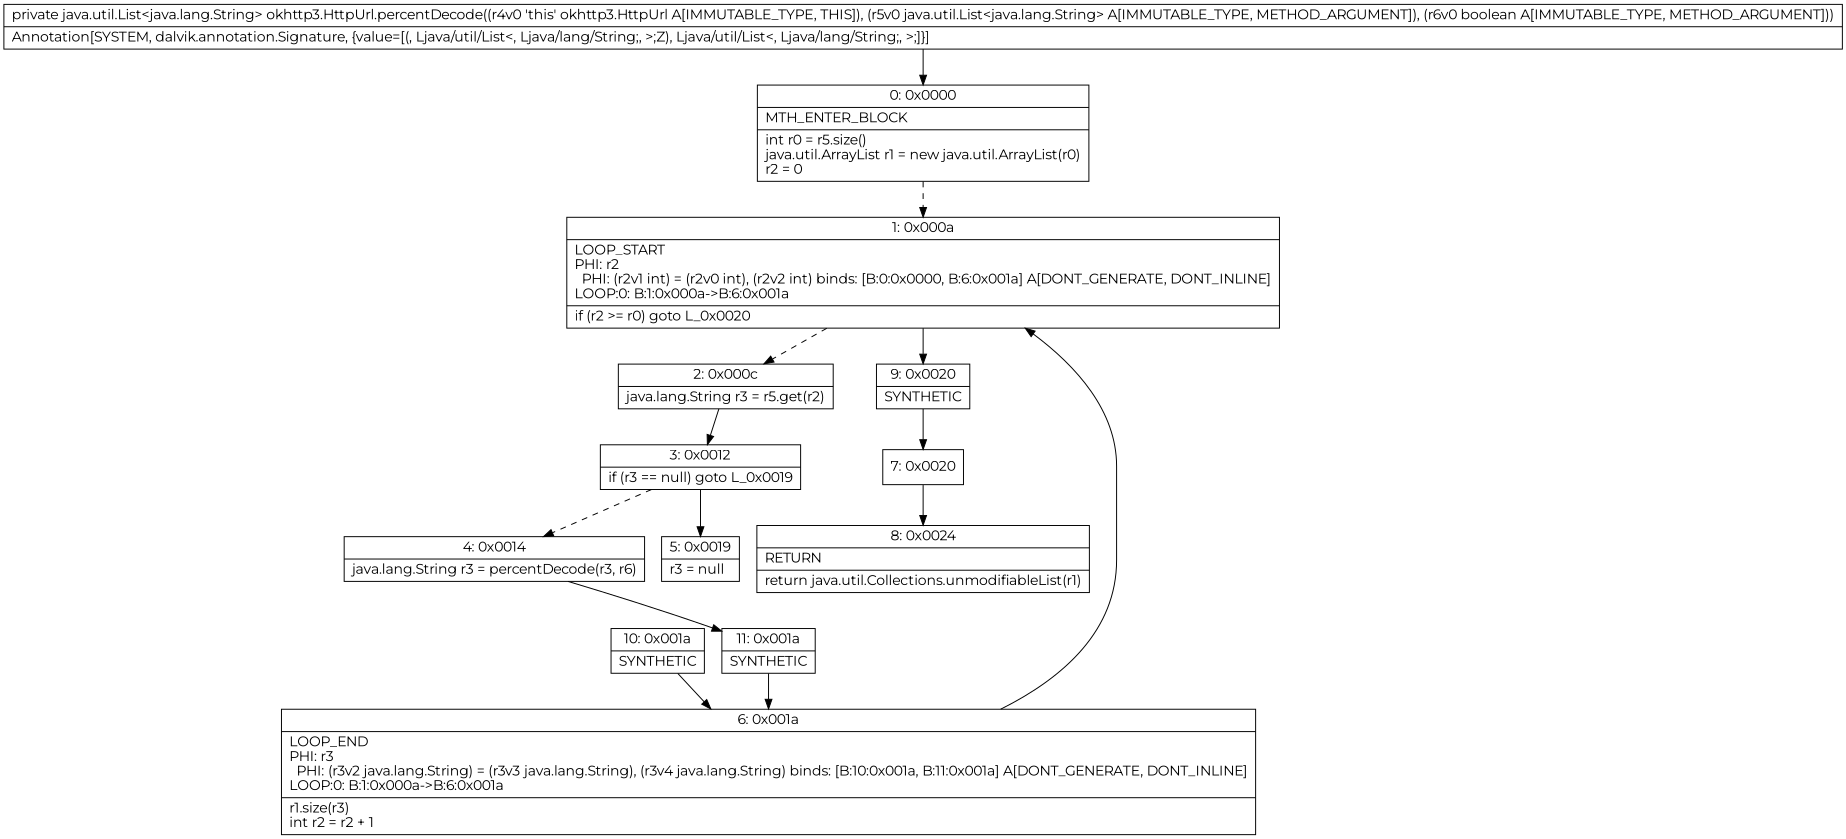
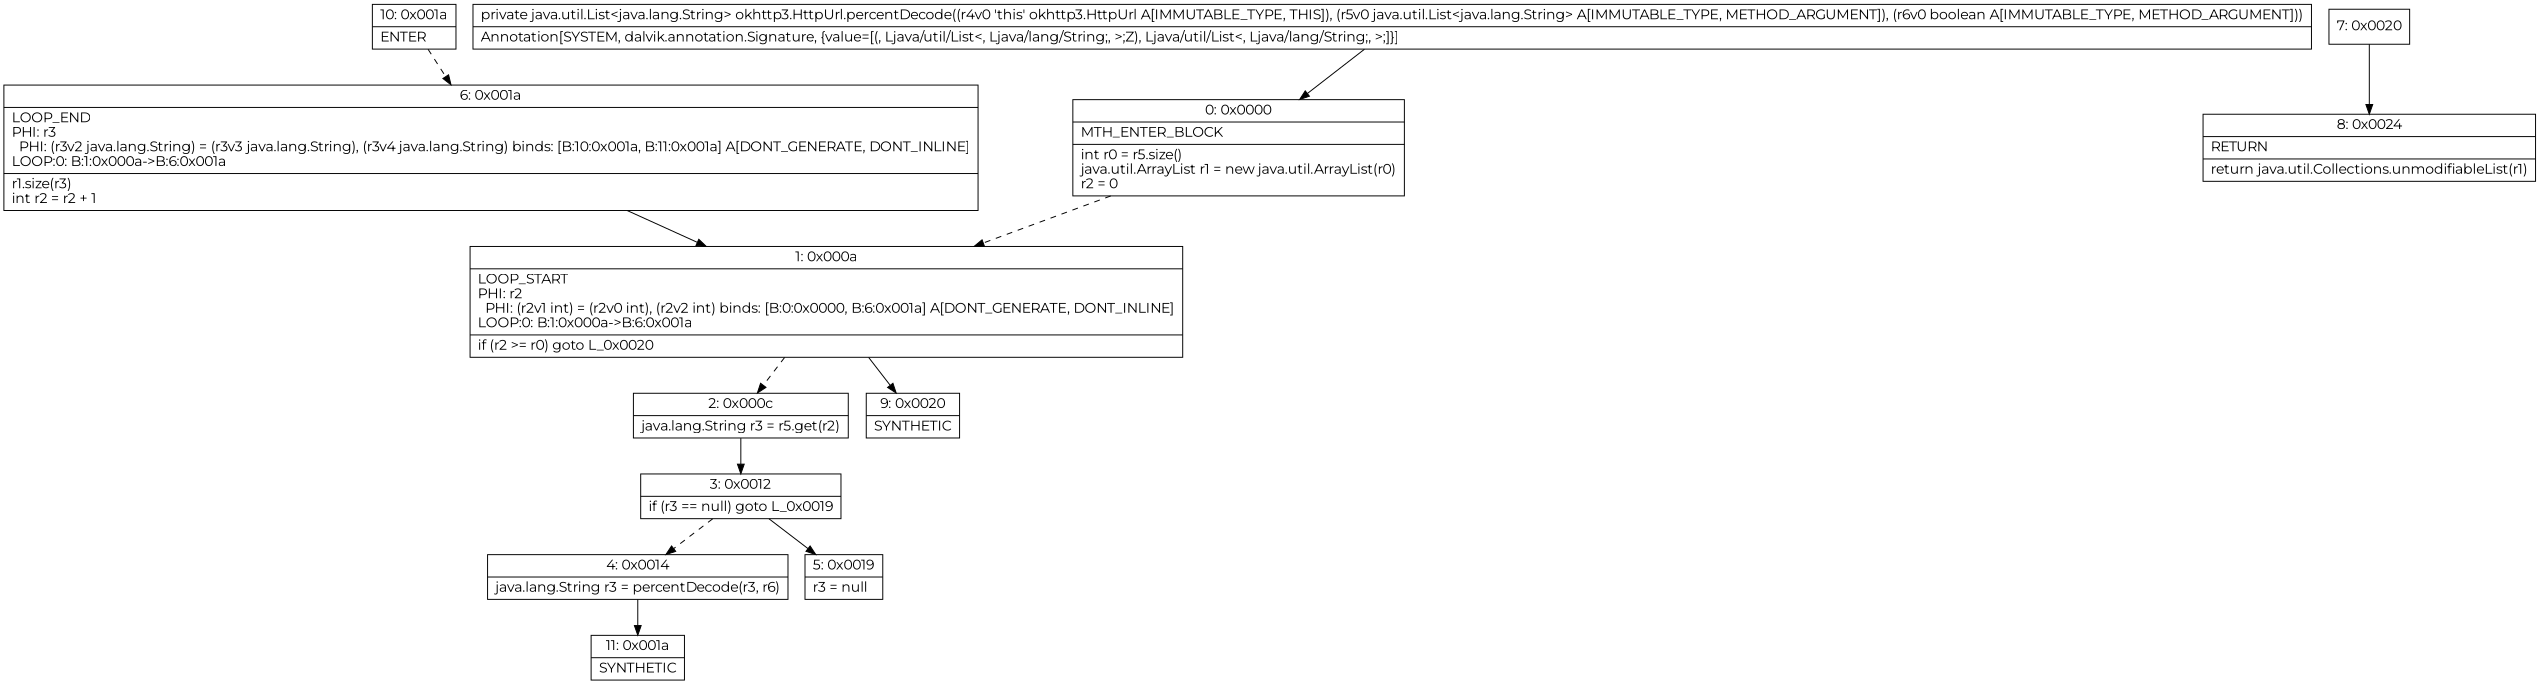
(923, 424) -> none
(658, 662) -> (403, 37)
(769, 686) -> none
(691, 688) -> (437, 63)
